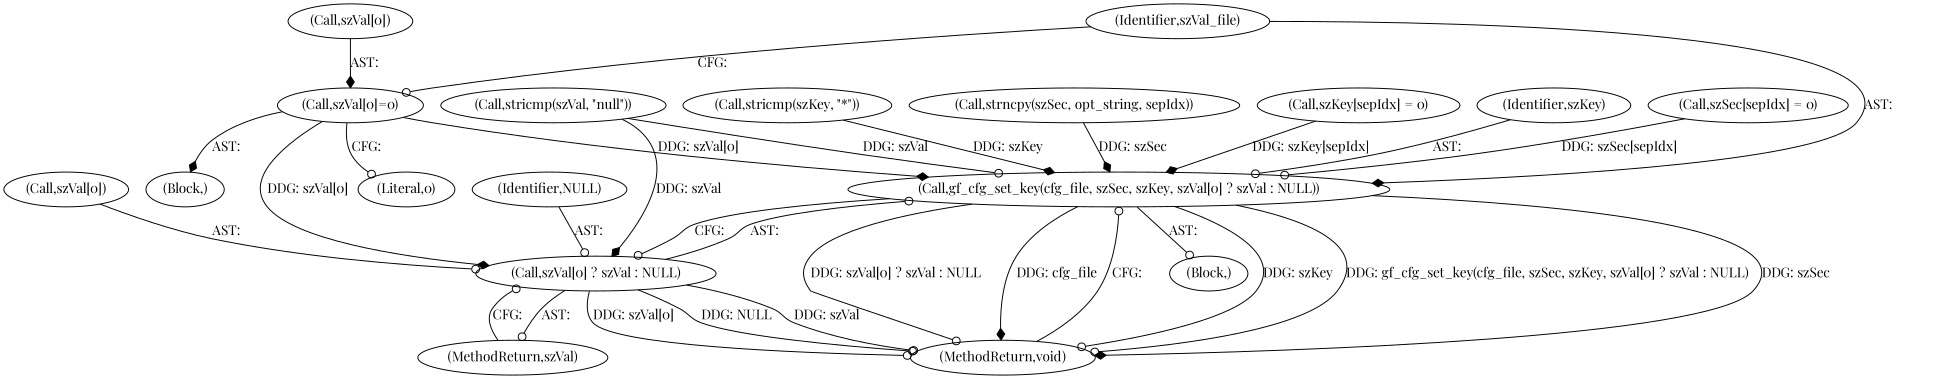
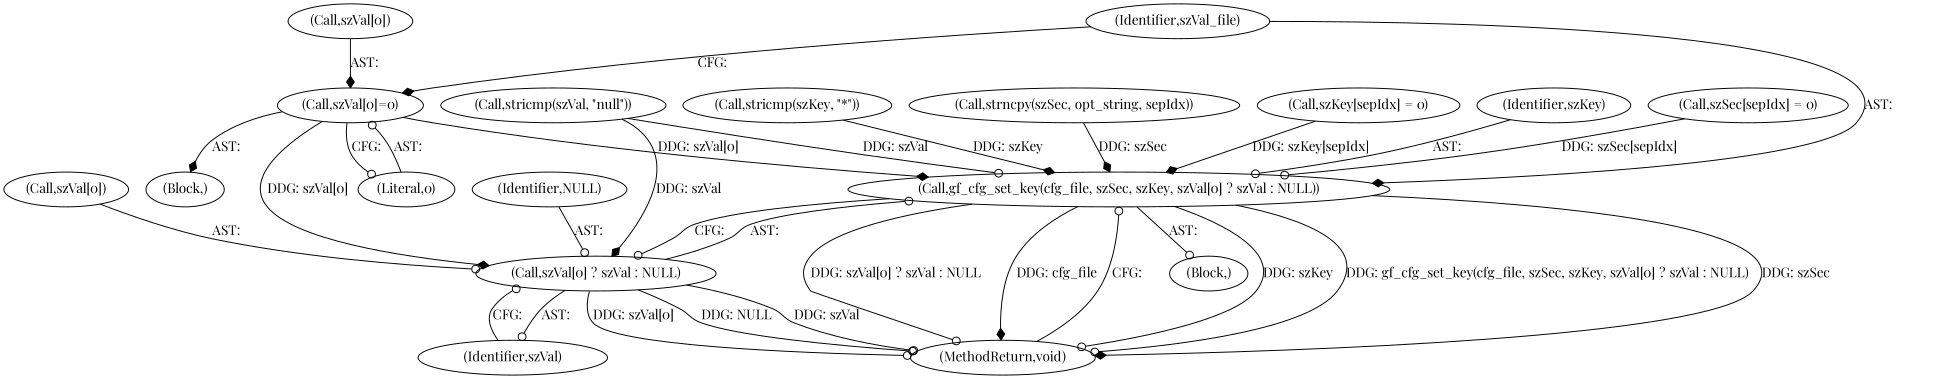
(750, 52) -> (750, 52)
none -> (390, 149)
(513, 358) -> (513, 358)
